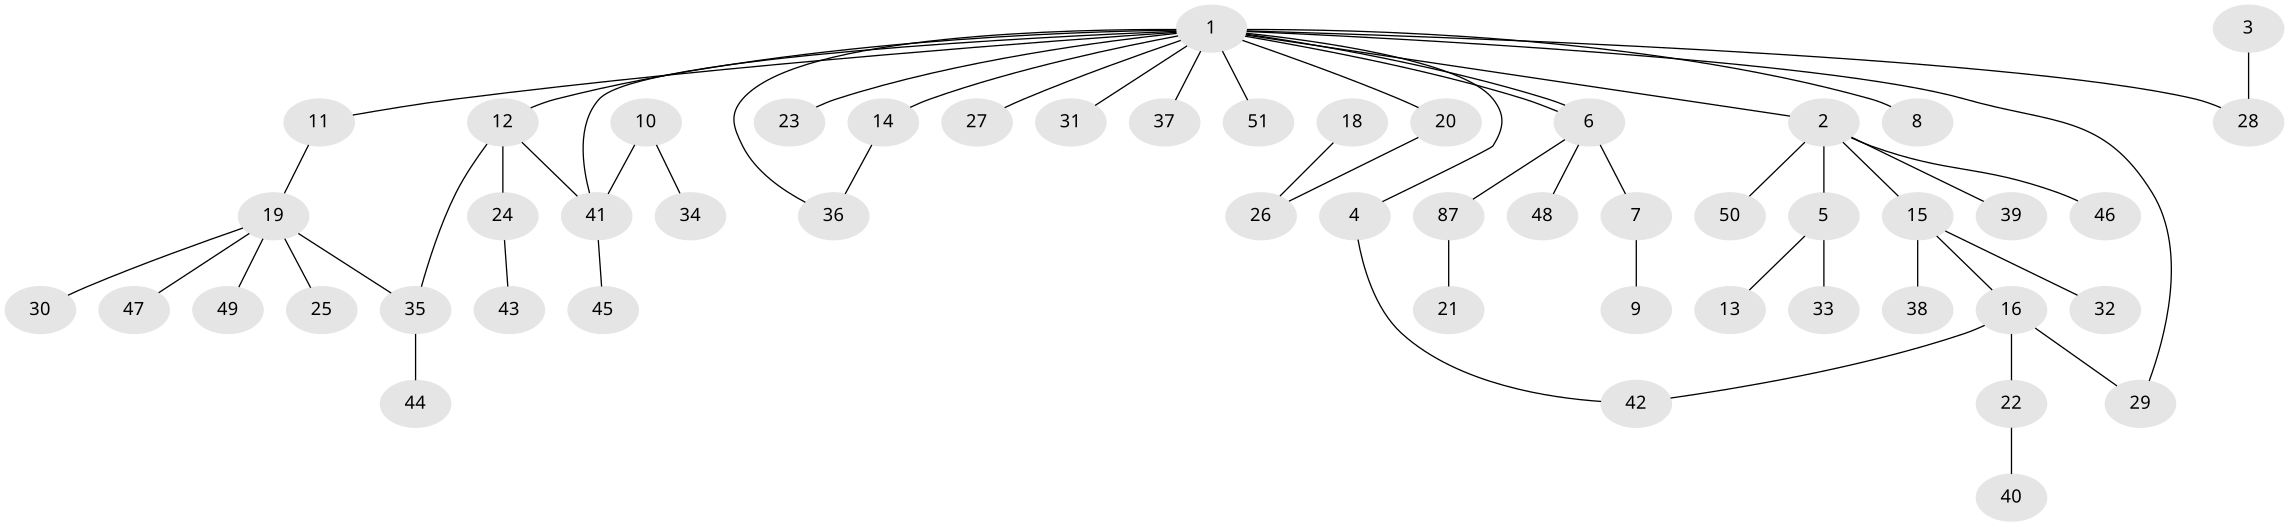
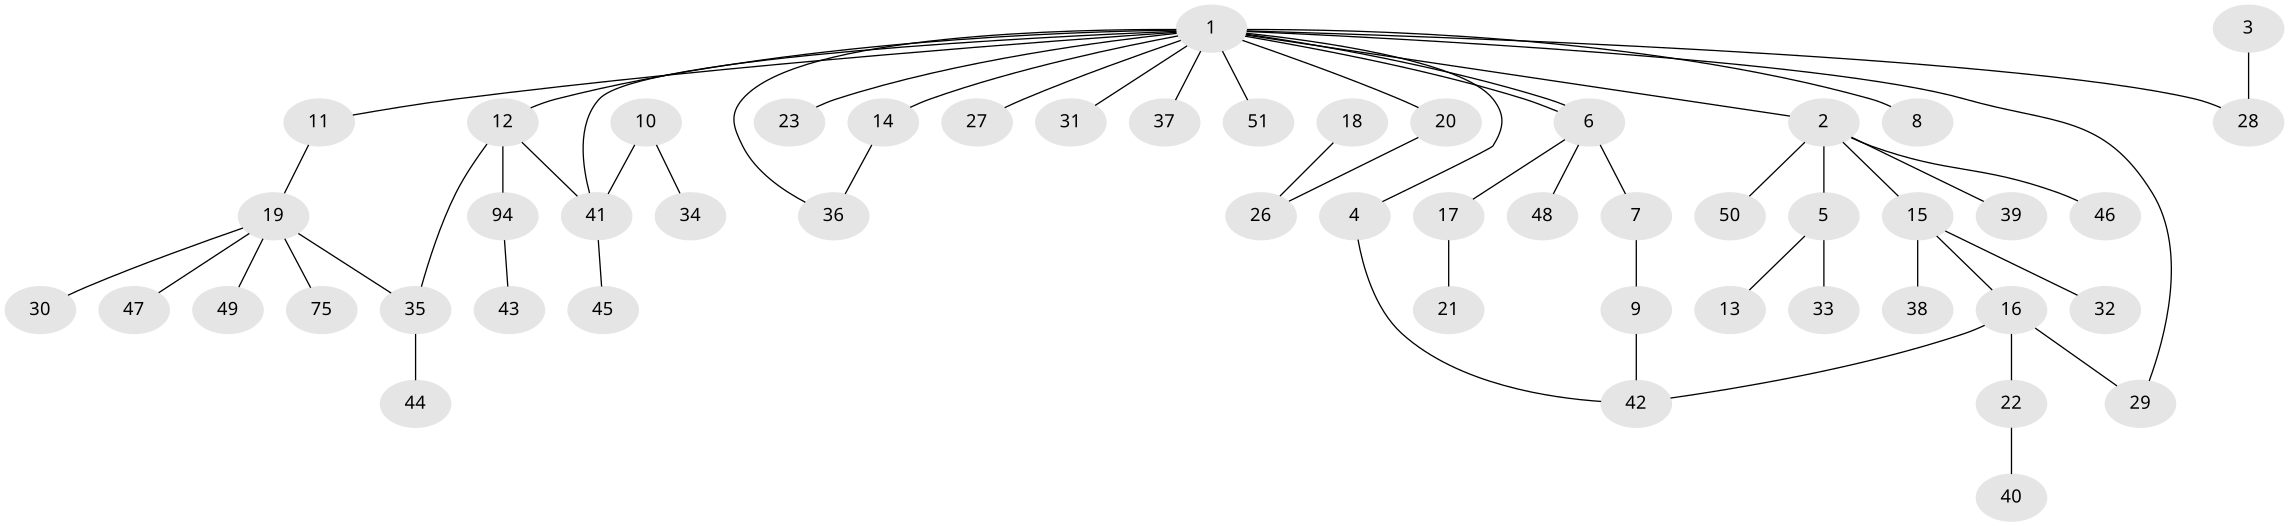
(503, 216) -> (503, 216)
(1449, 216) -> (1449, 216)
(322, 310) -> (322, 310)
none -> (1636, 357)
